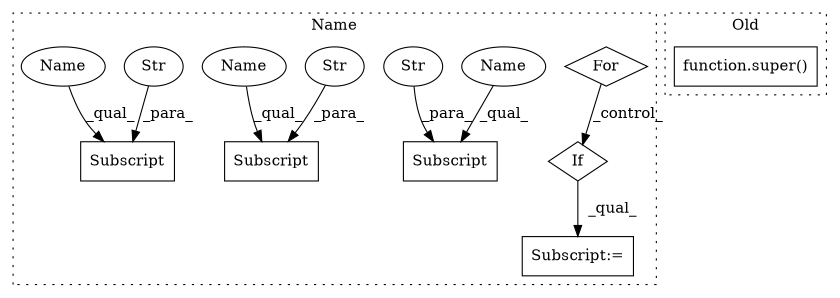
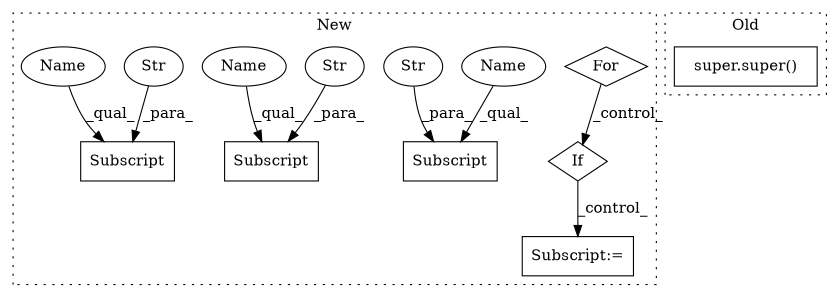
(335, 26) -> (335, 26)
(746, 67) -> (746, 67)
(613, 209) -> (613, 209)
